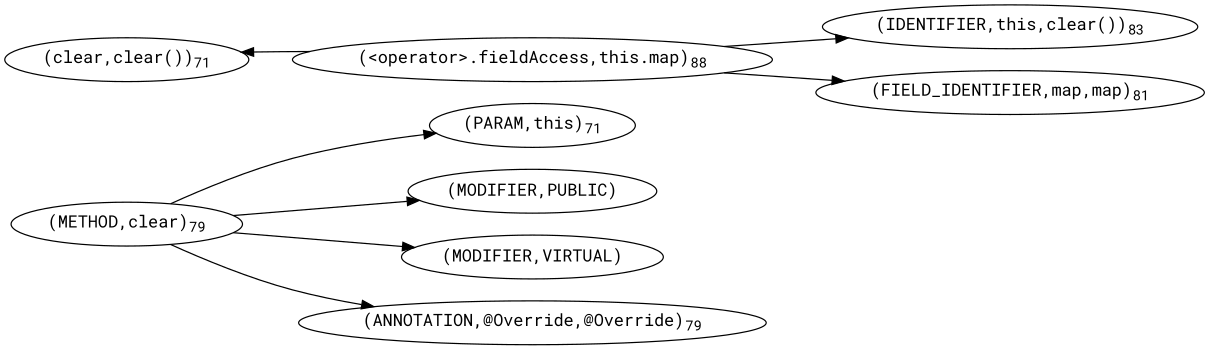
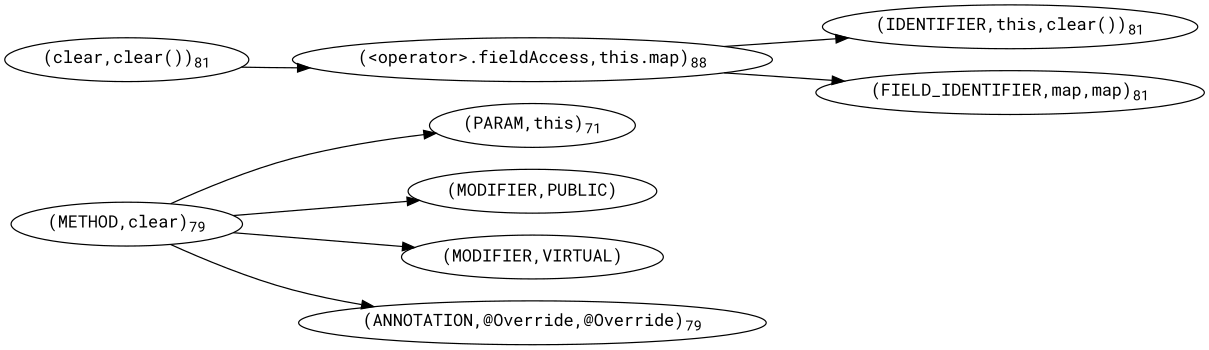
(1136, 25) -> (1136, 25)
(282, 52) -> (269, 68)
(202, 58) -> (202, 58)
